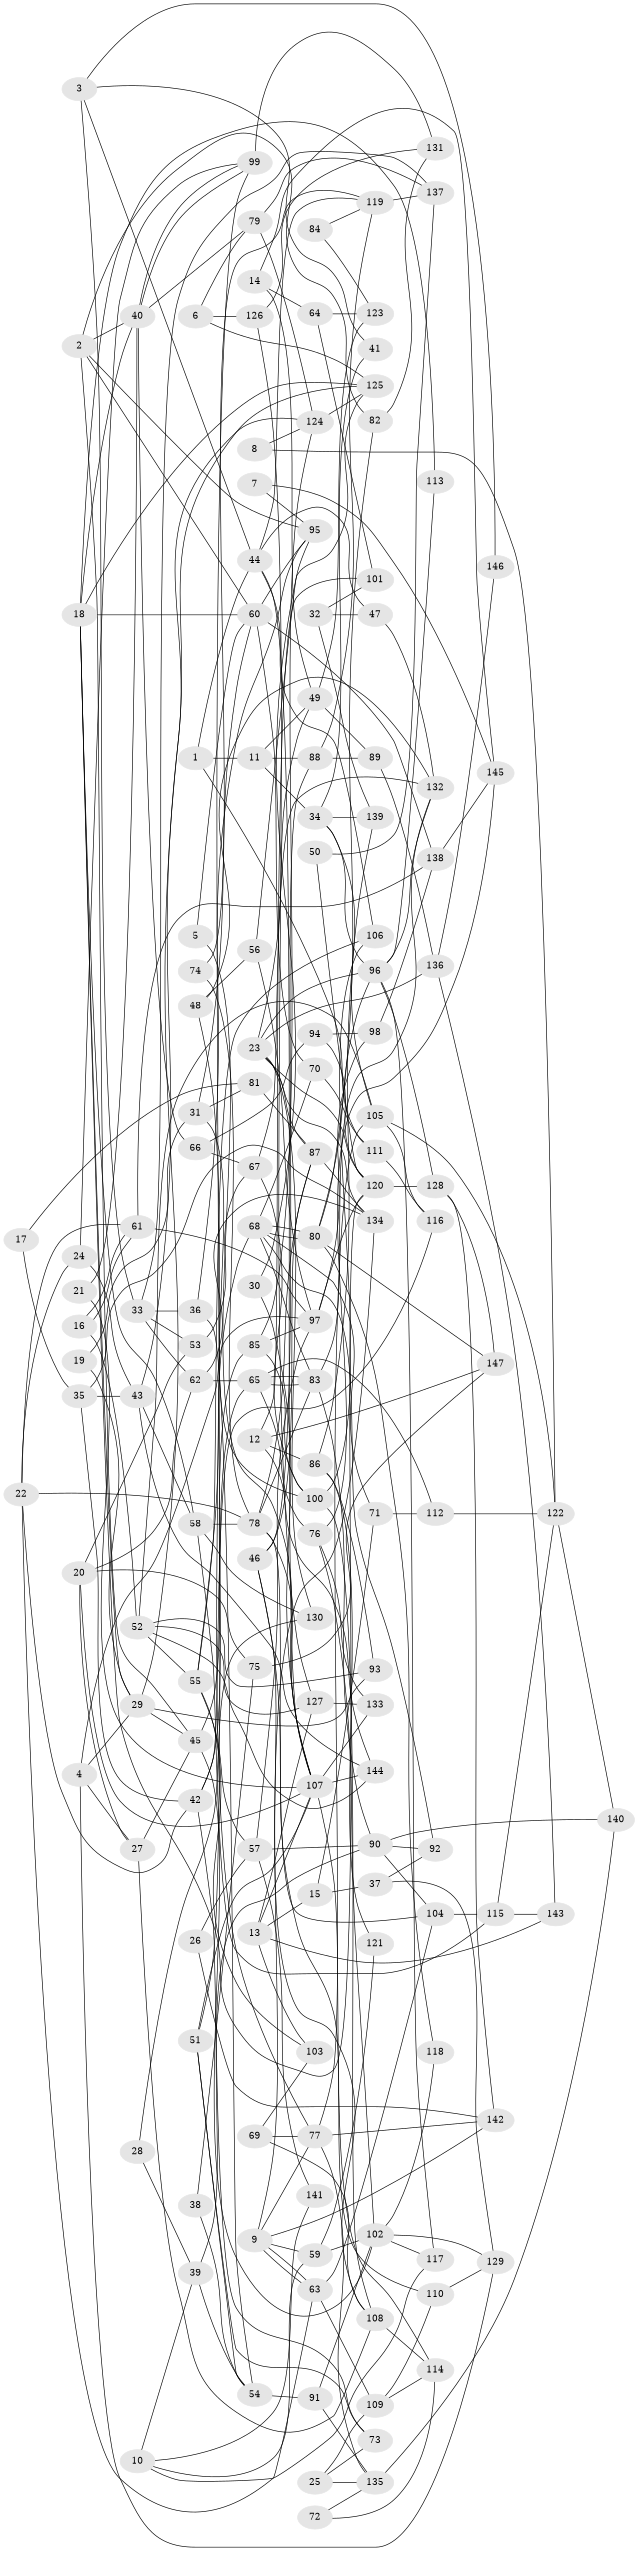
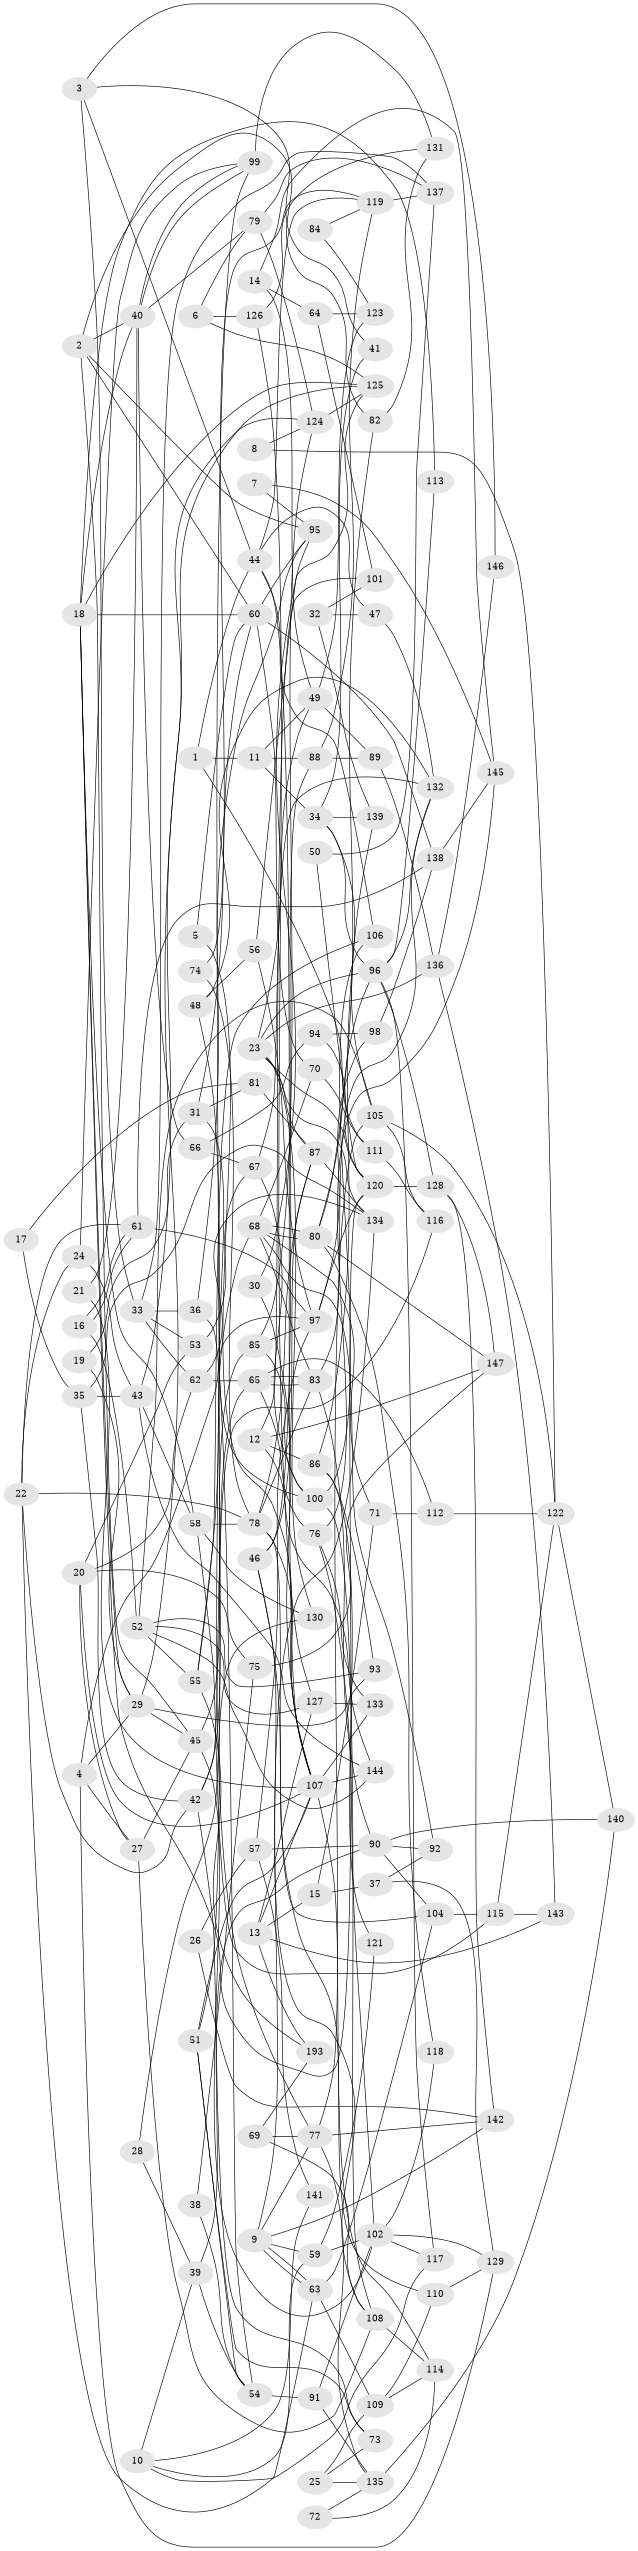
(225, 1798) -> none
(315, 2052) -> (315, 2052)
